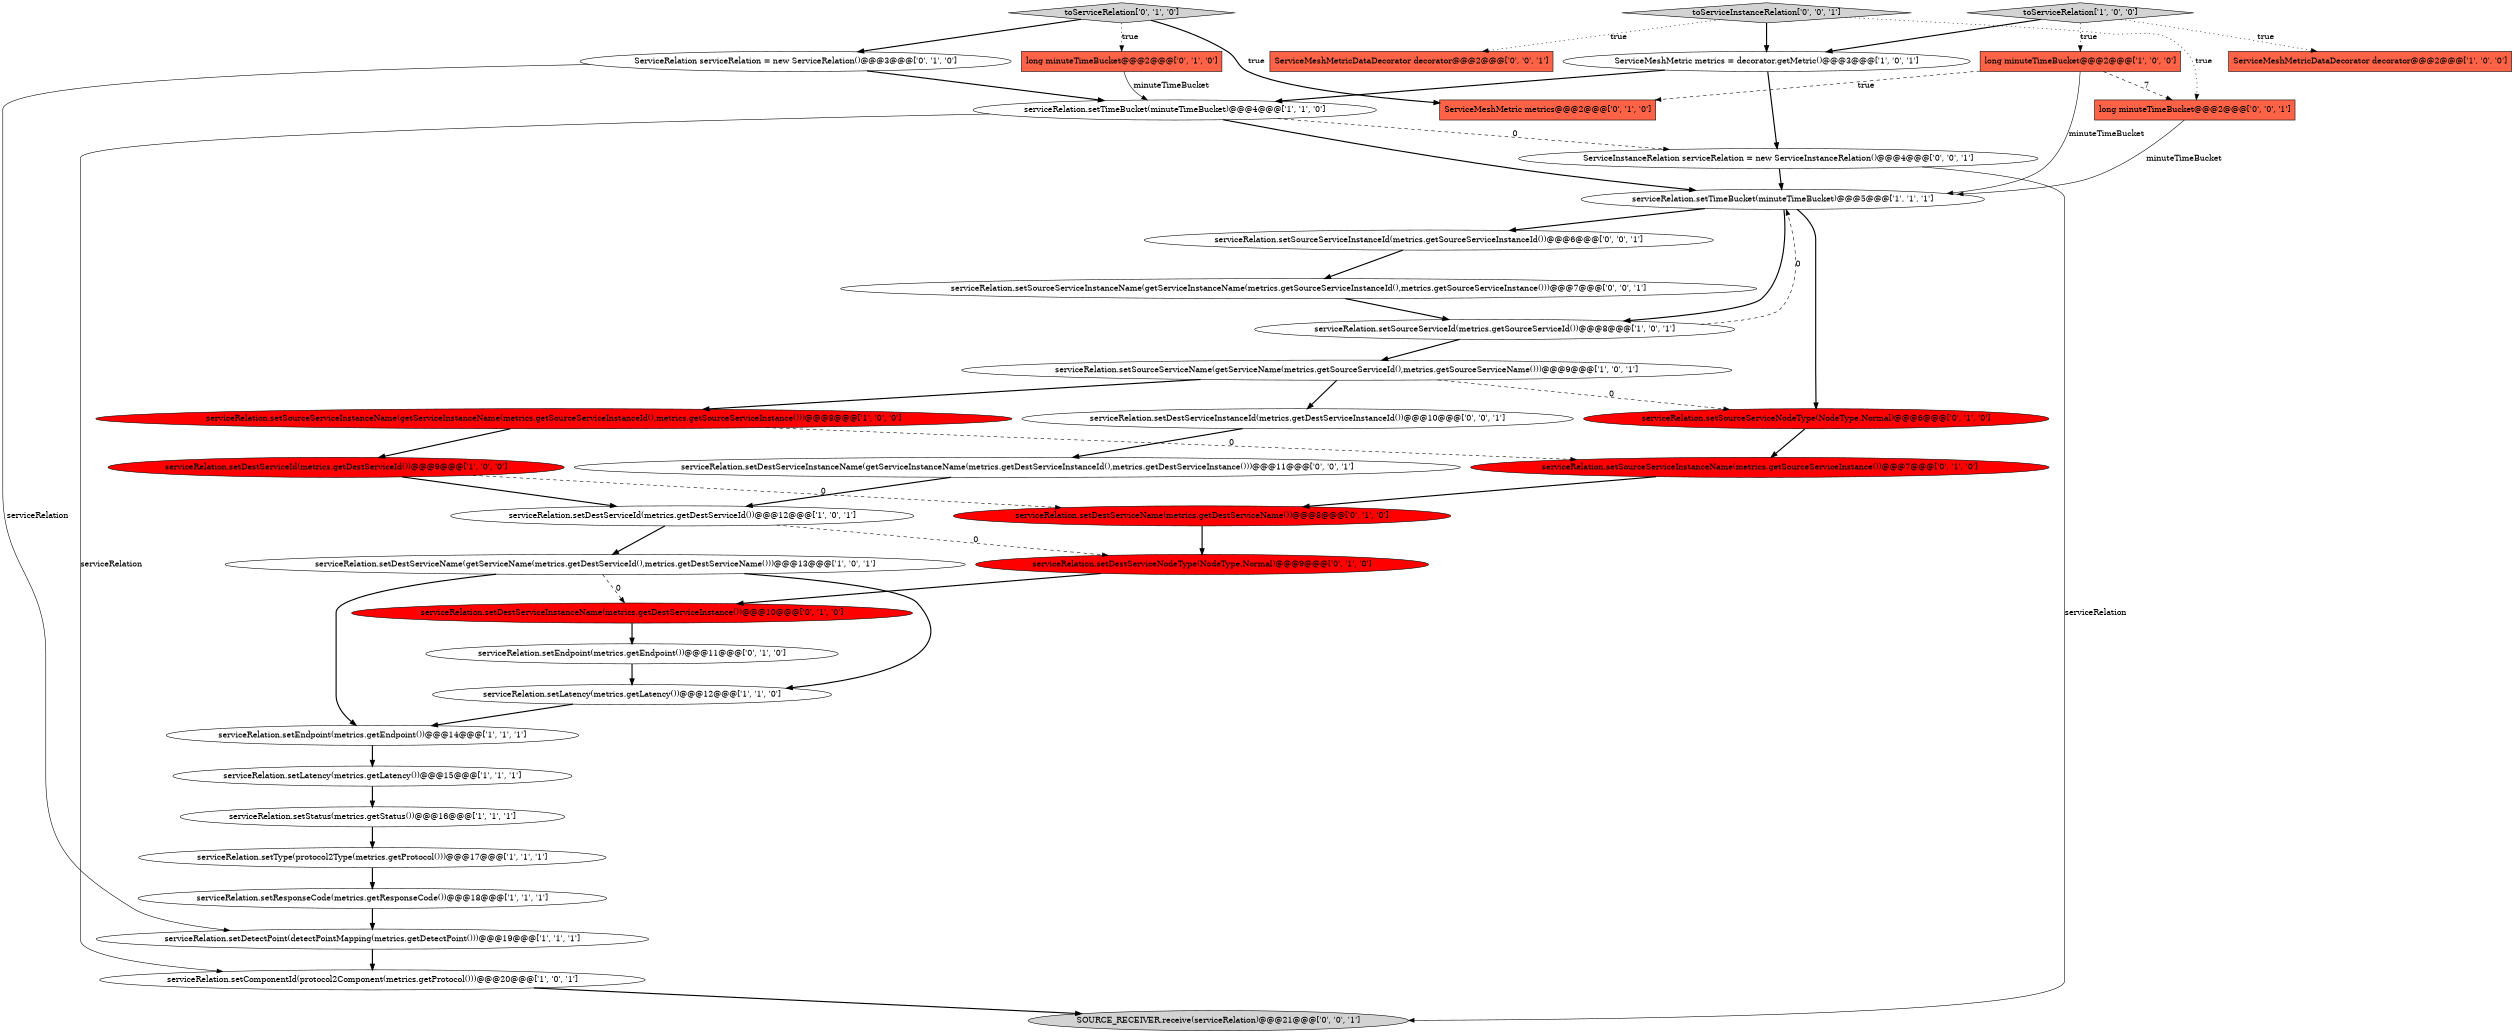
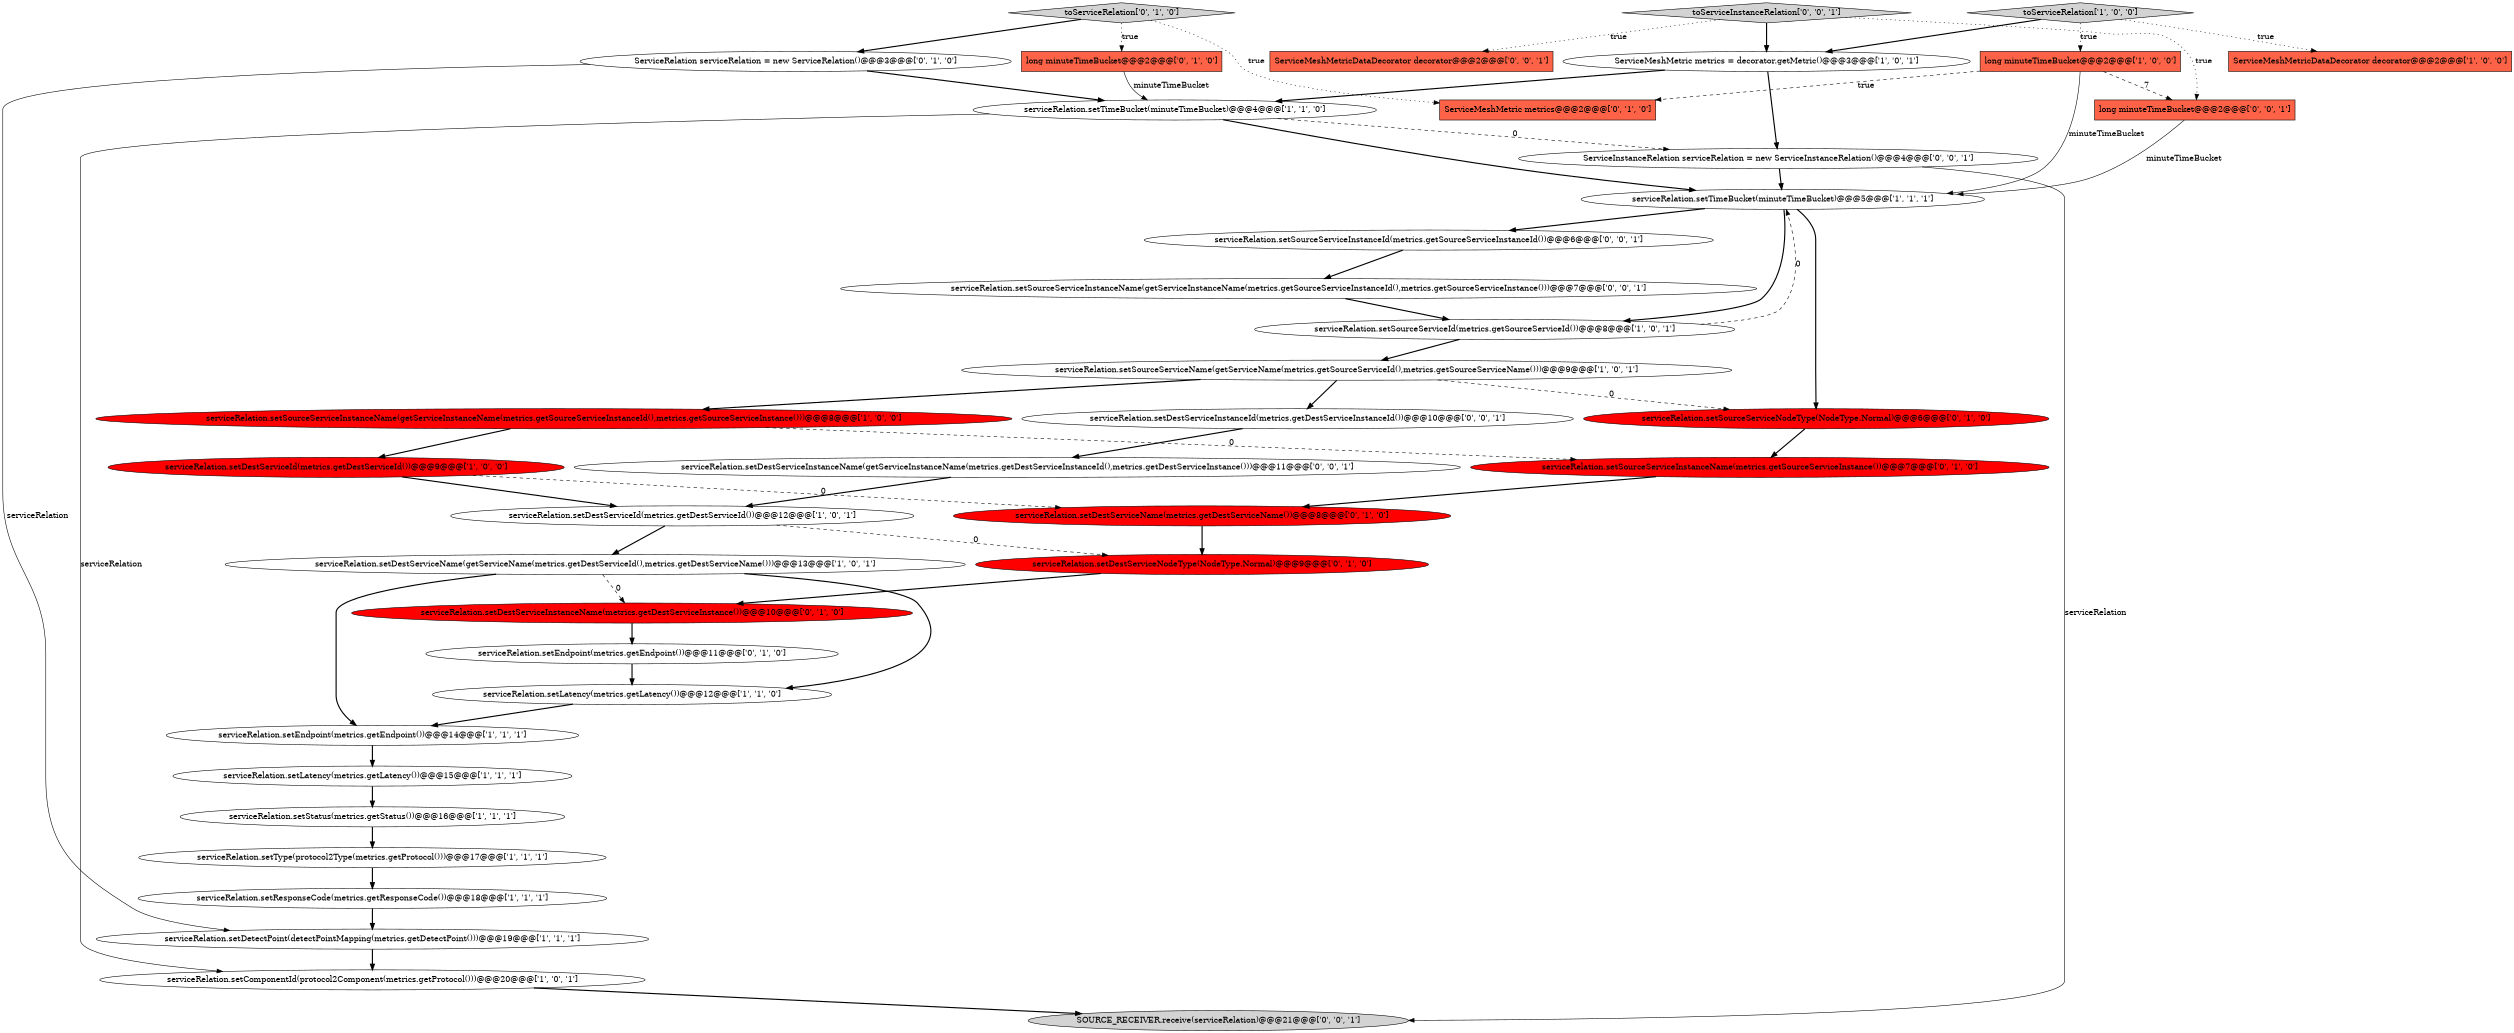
(1285, 83) -> (1285, 83)
